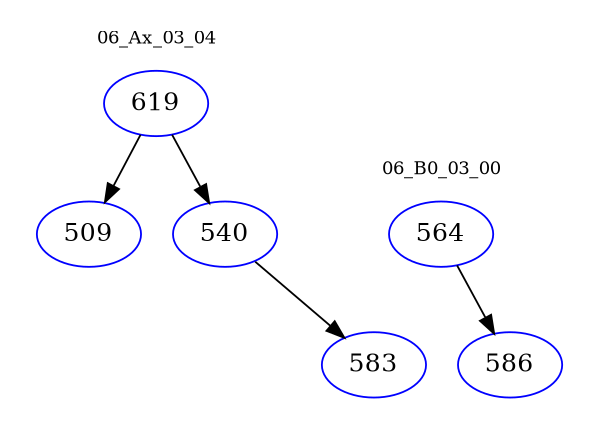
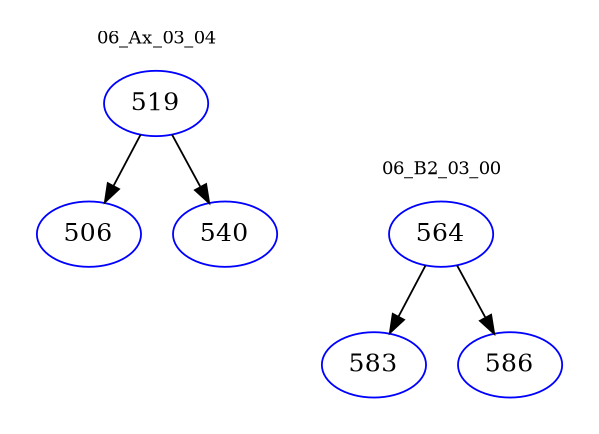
(156, 103) -> (156, 103)
(442, 170) -> (442, 170)
(89, 234) -> (89, 234)
(293, 294) -> (412, 291)
